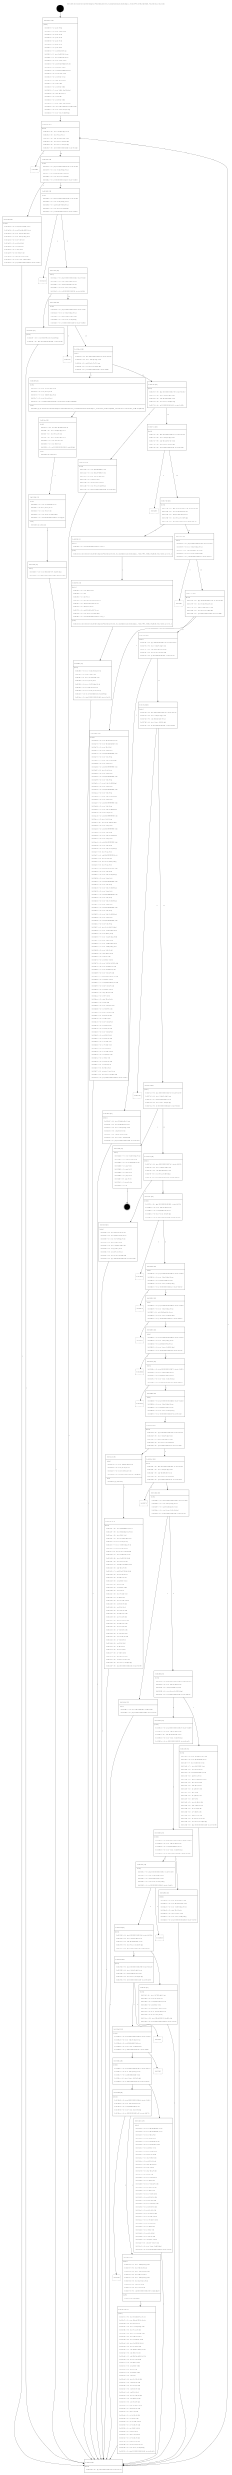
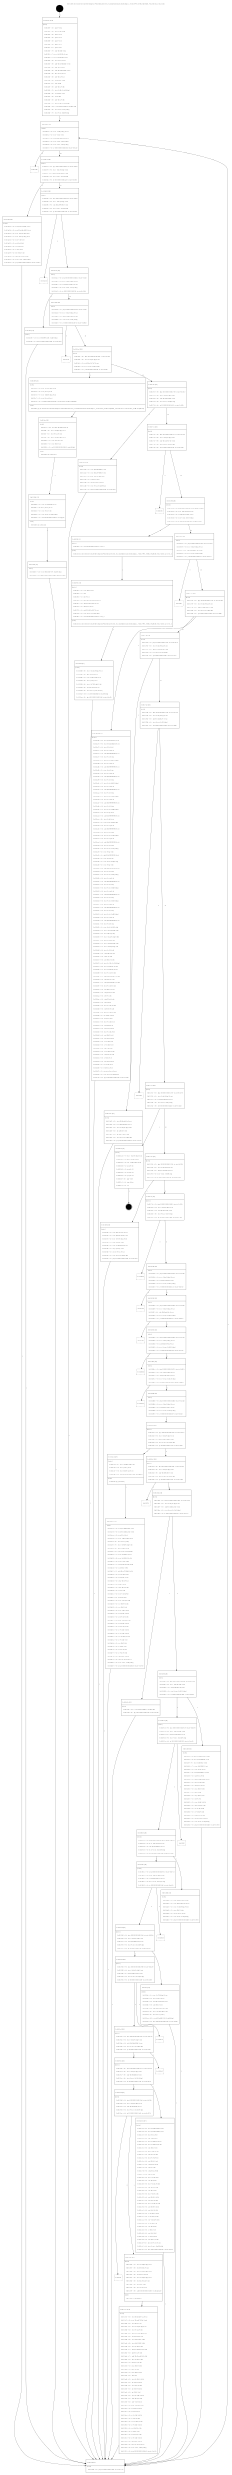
none -> (182, 1843)
